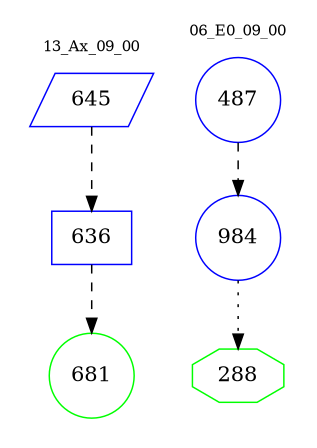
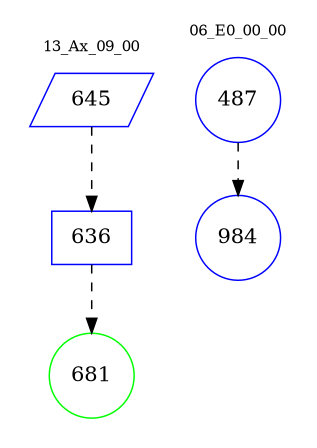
(238, 32) -> (238, 32)
(238, 376) -> none
